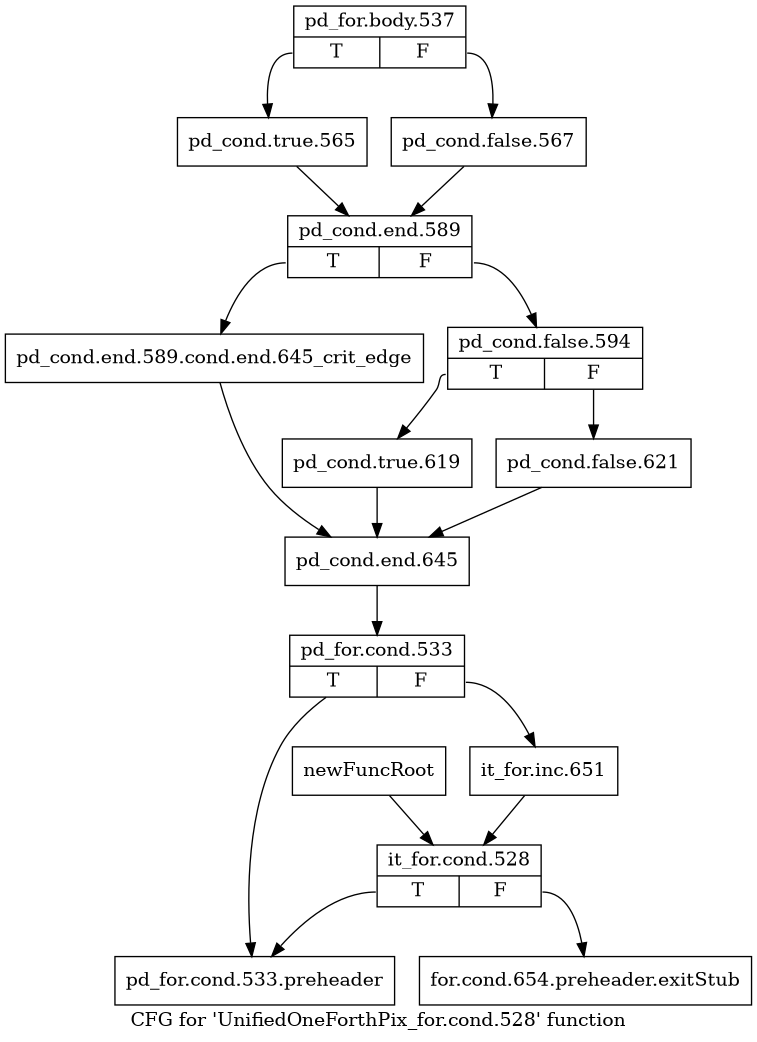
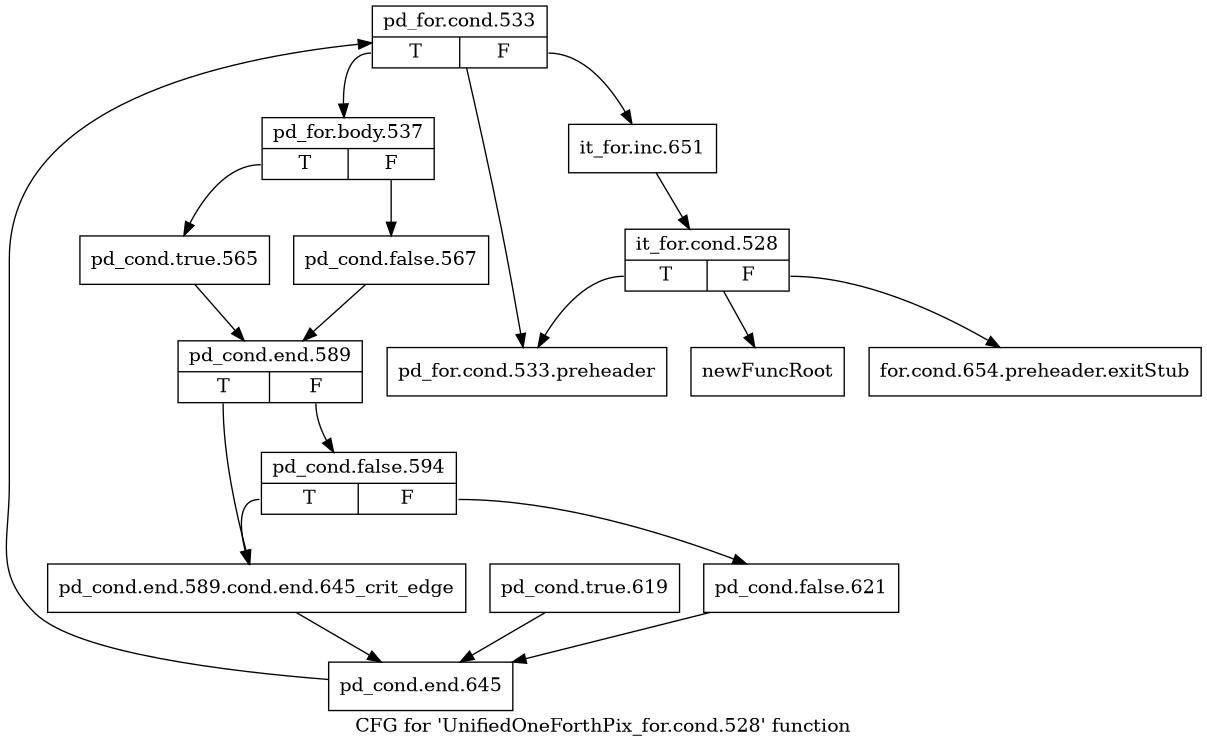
none -> (348, 72)
(428, 402) -> (244, 508)
(407, 815) -> (736, 313)
